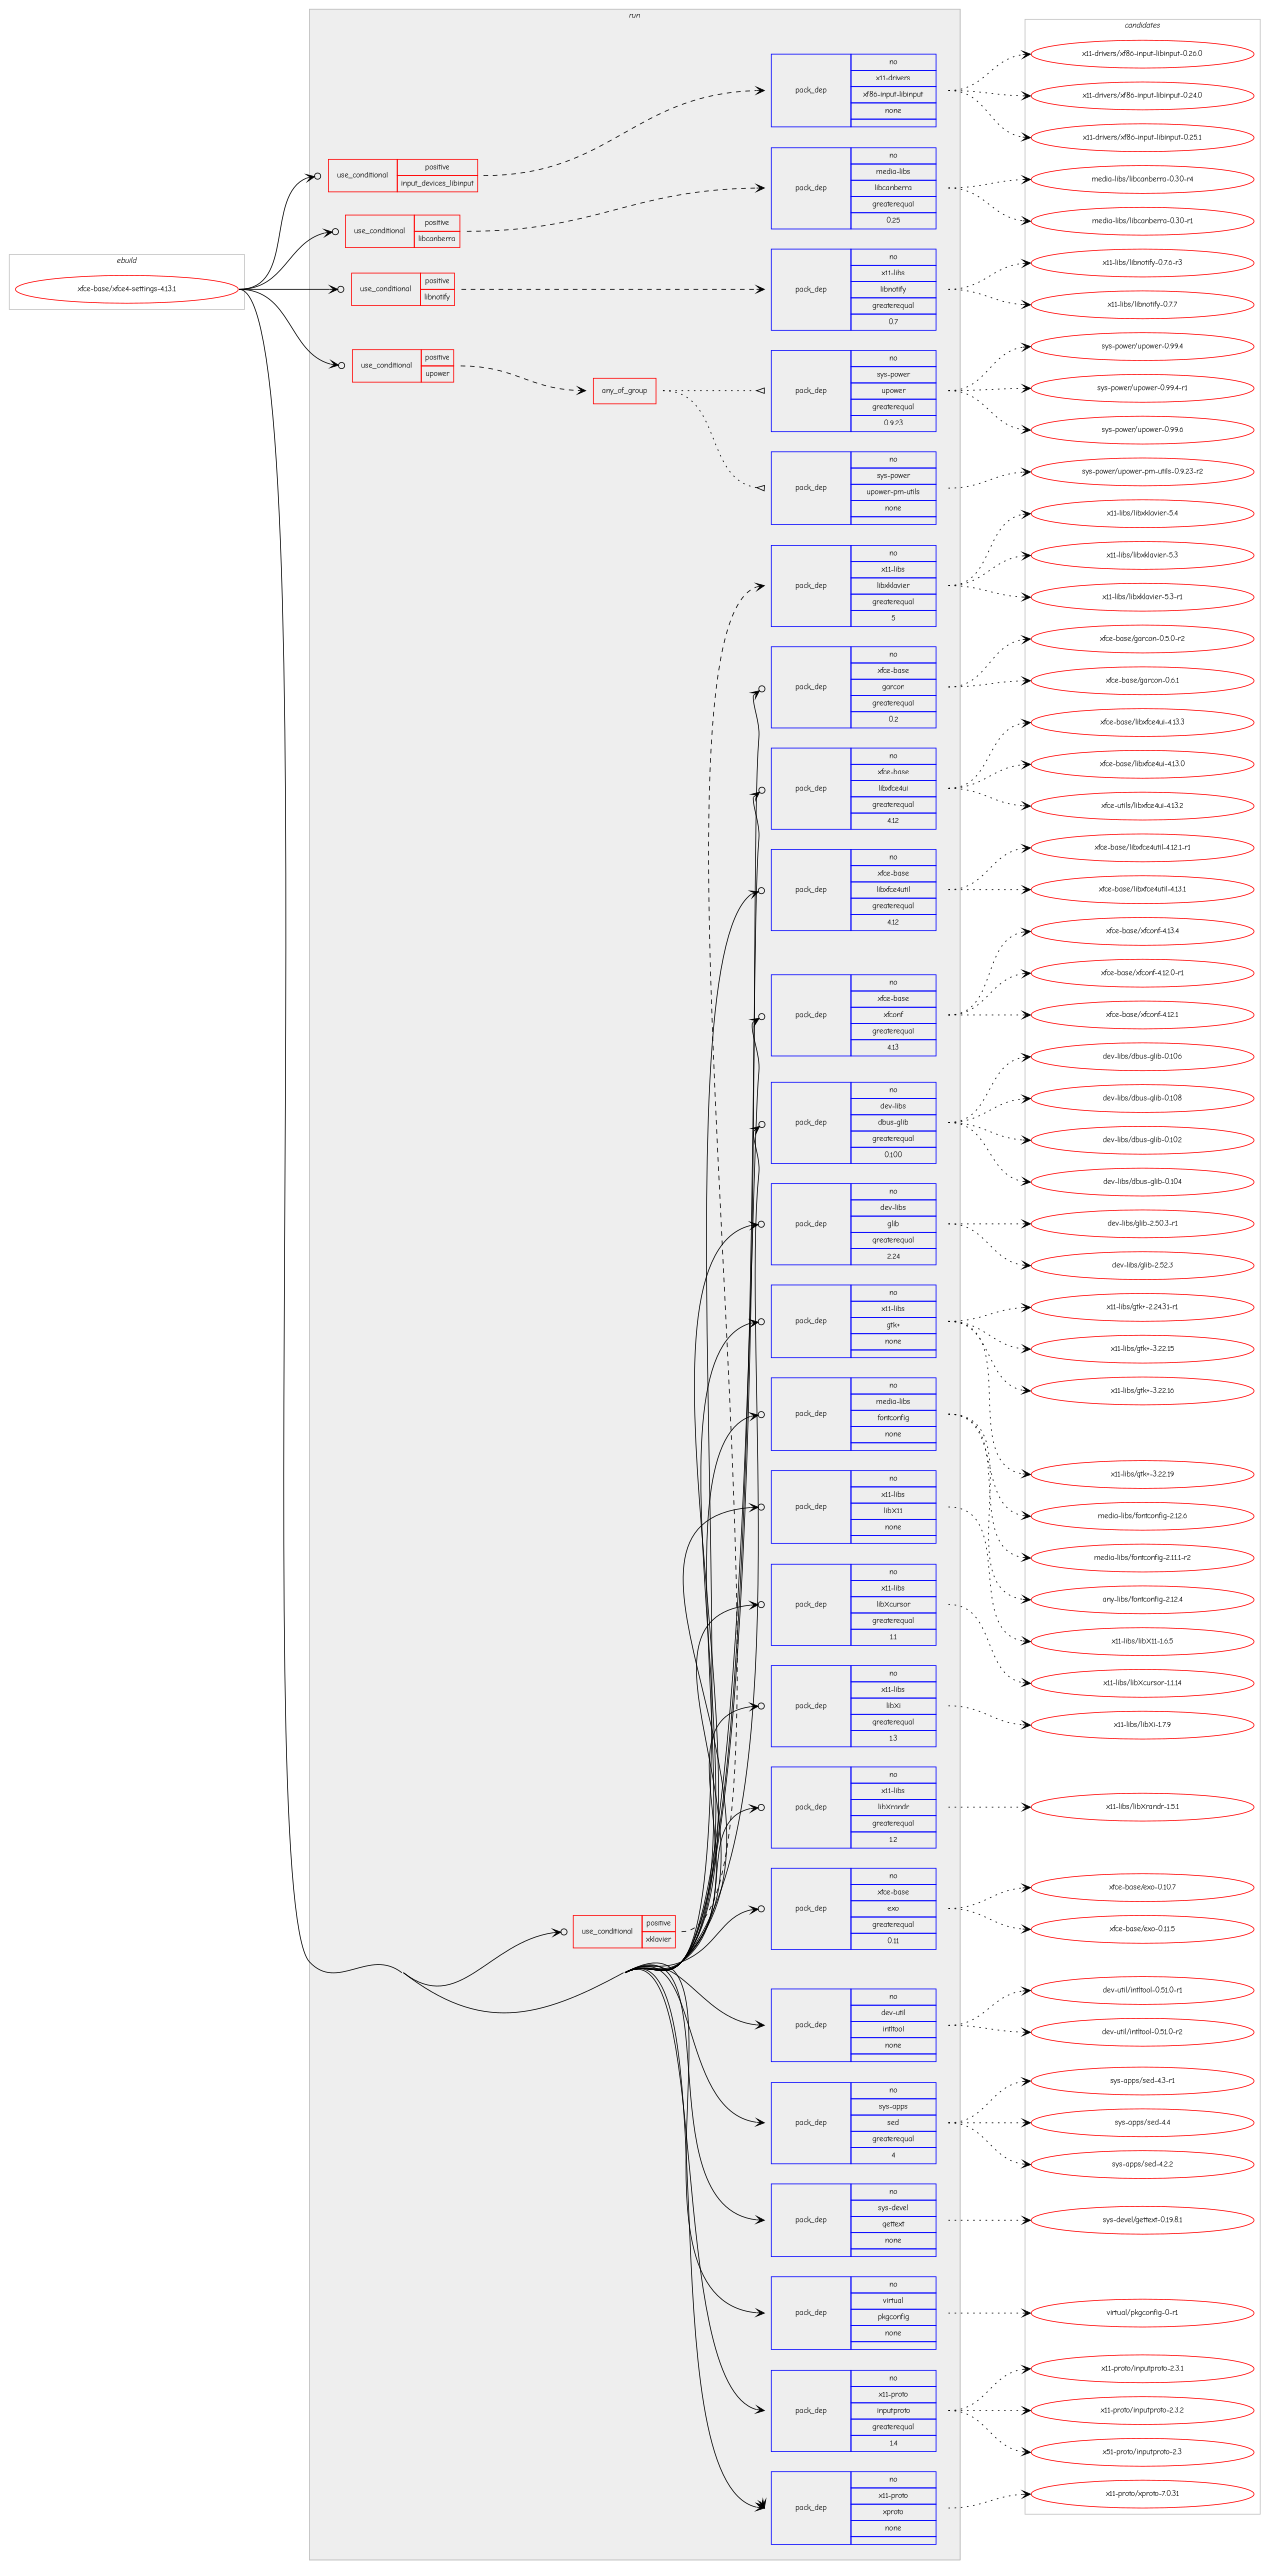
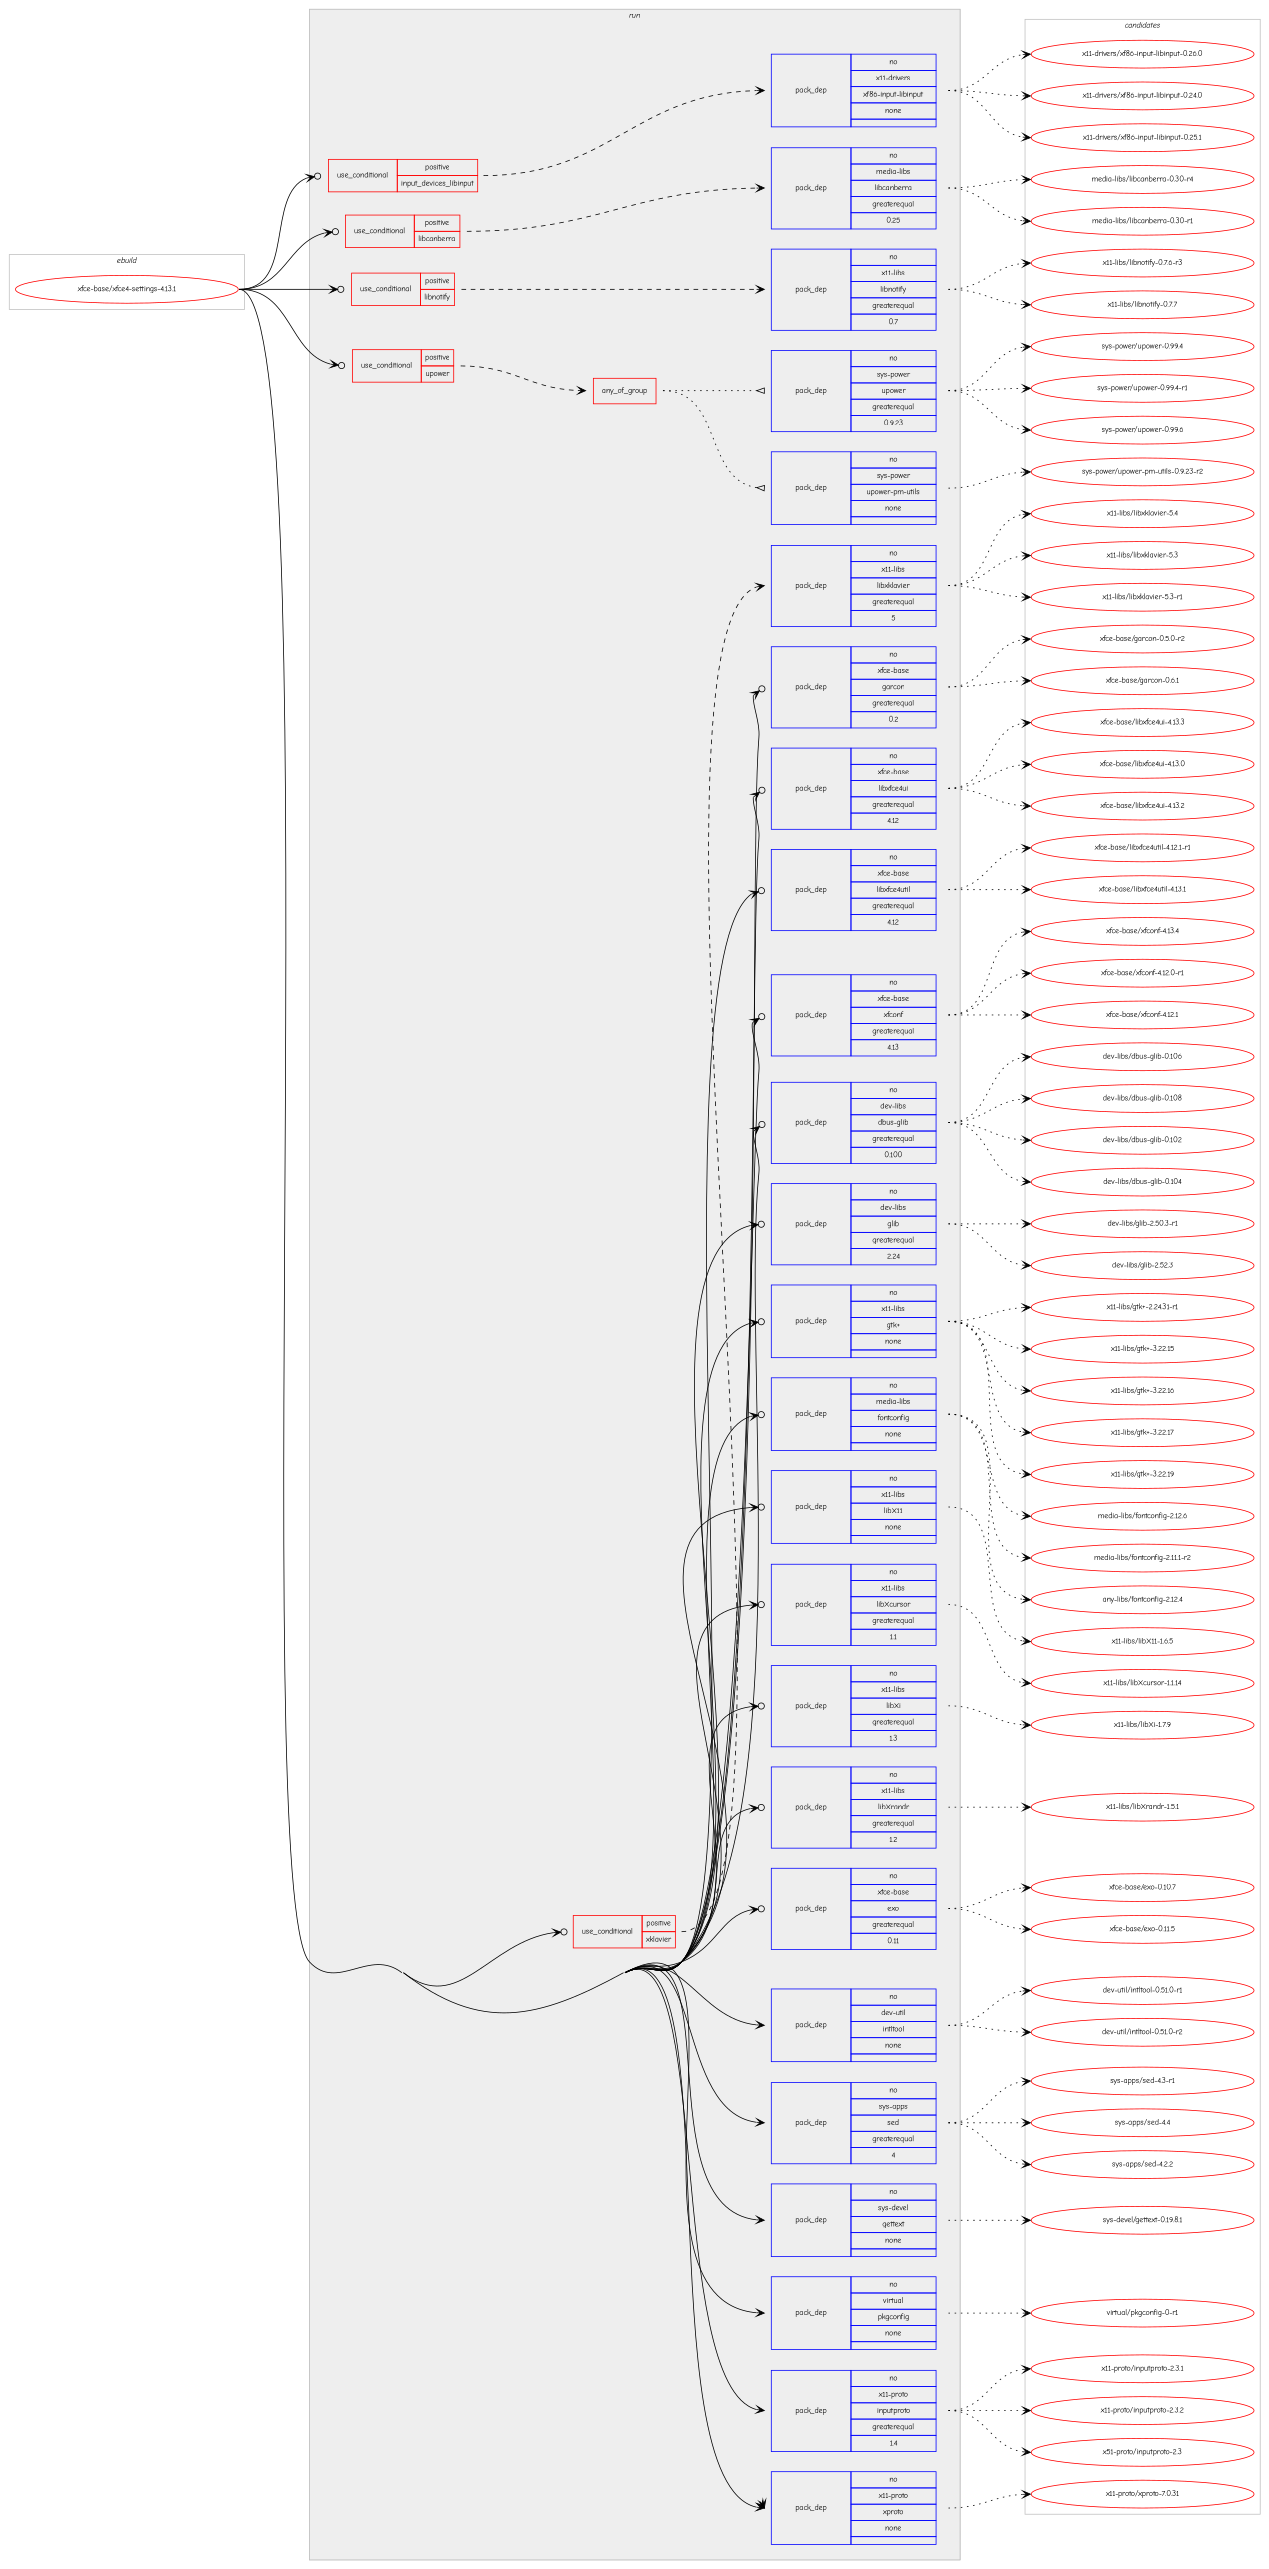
(1143, 806) -> (1143, 806)
none -> (1143, 1433)
